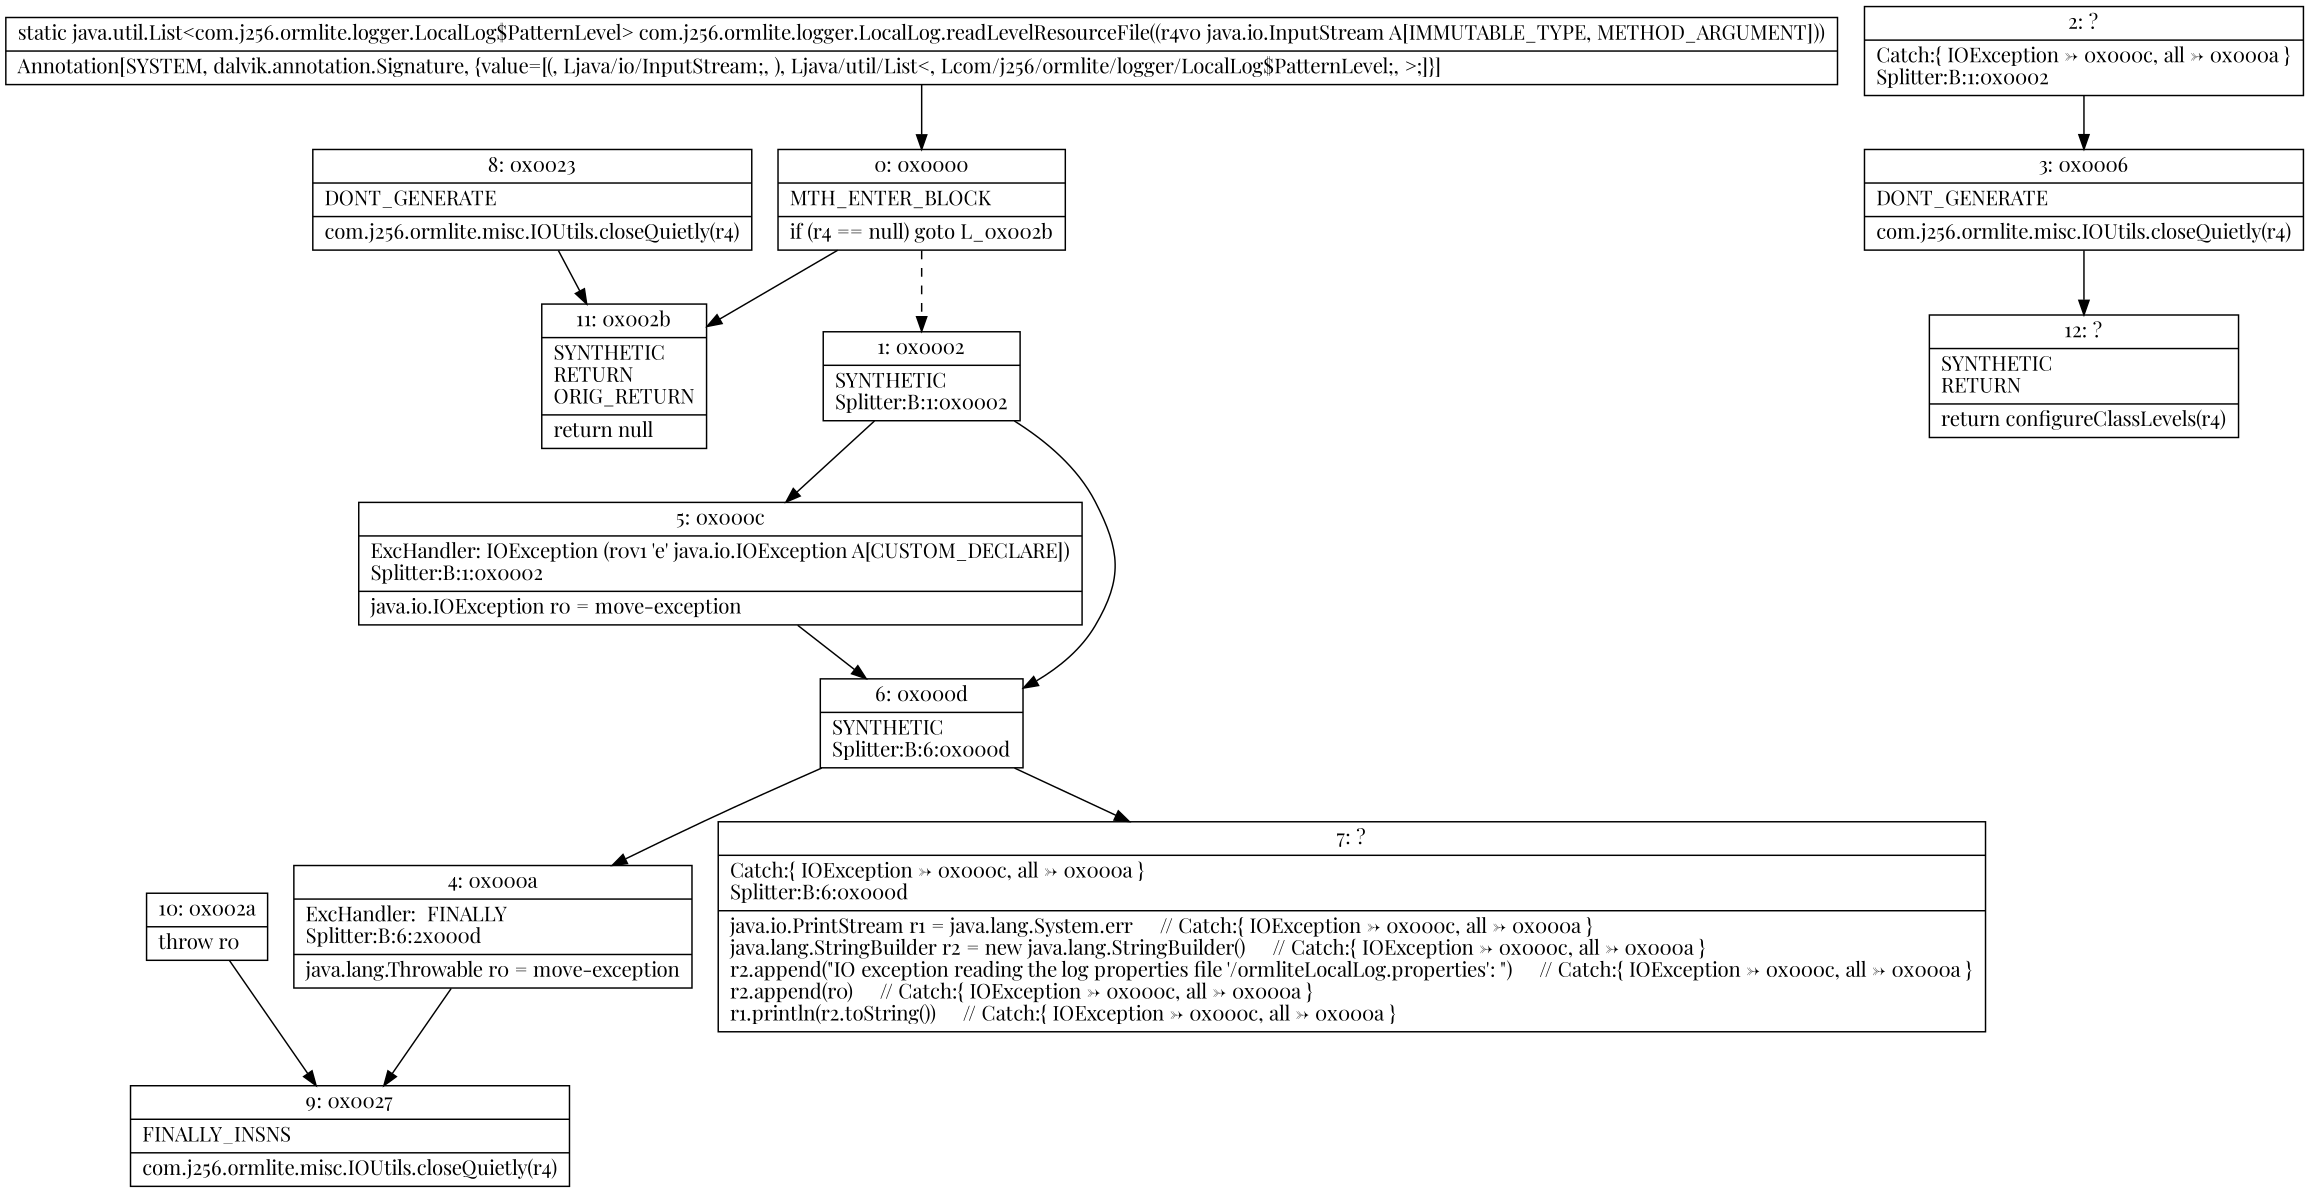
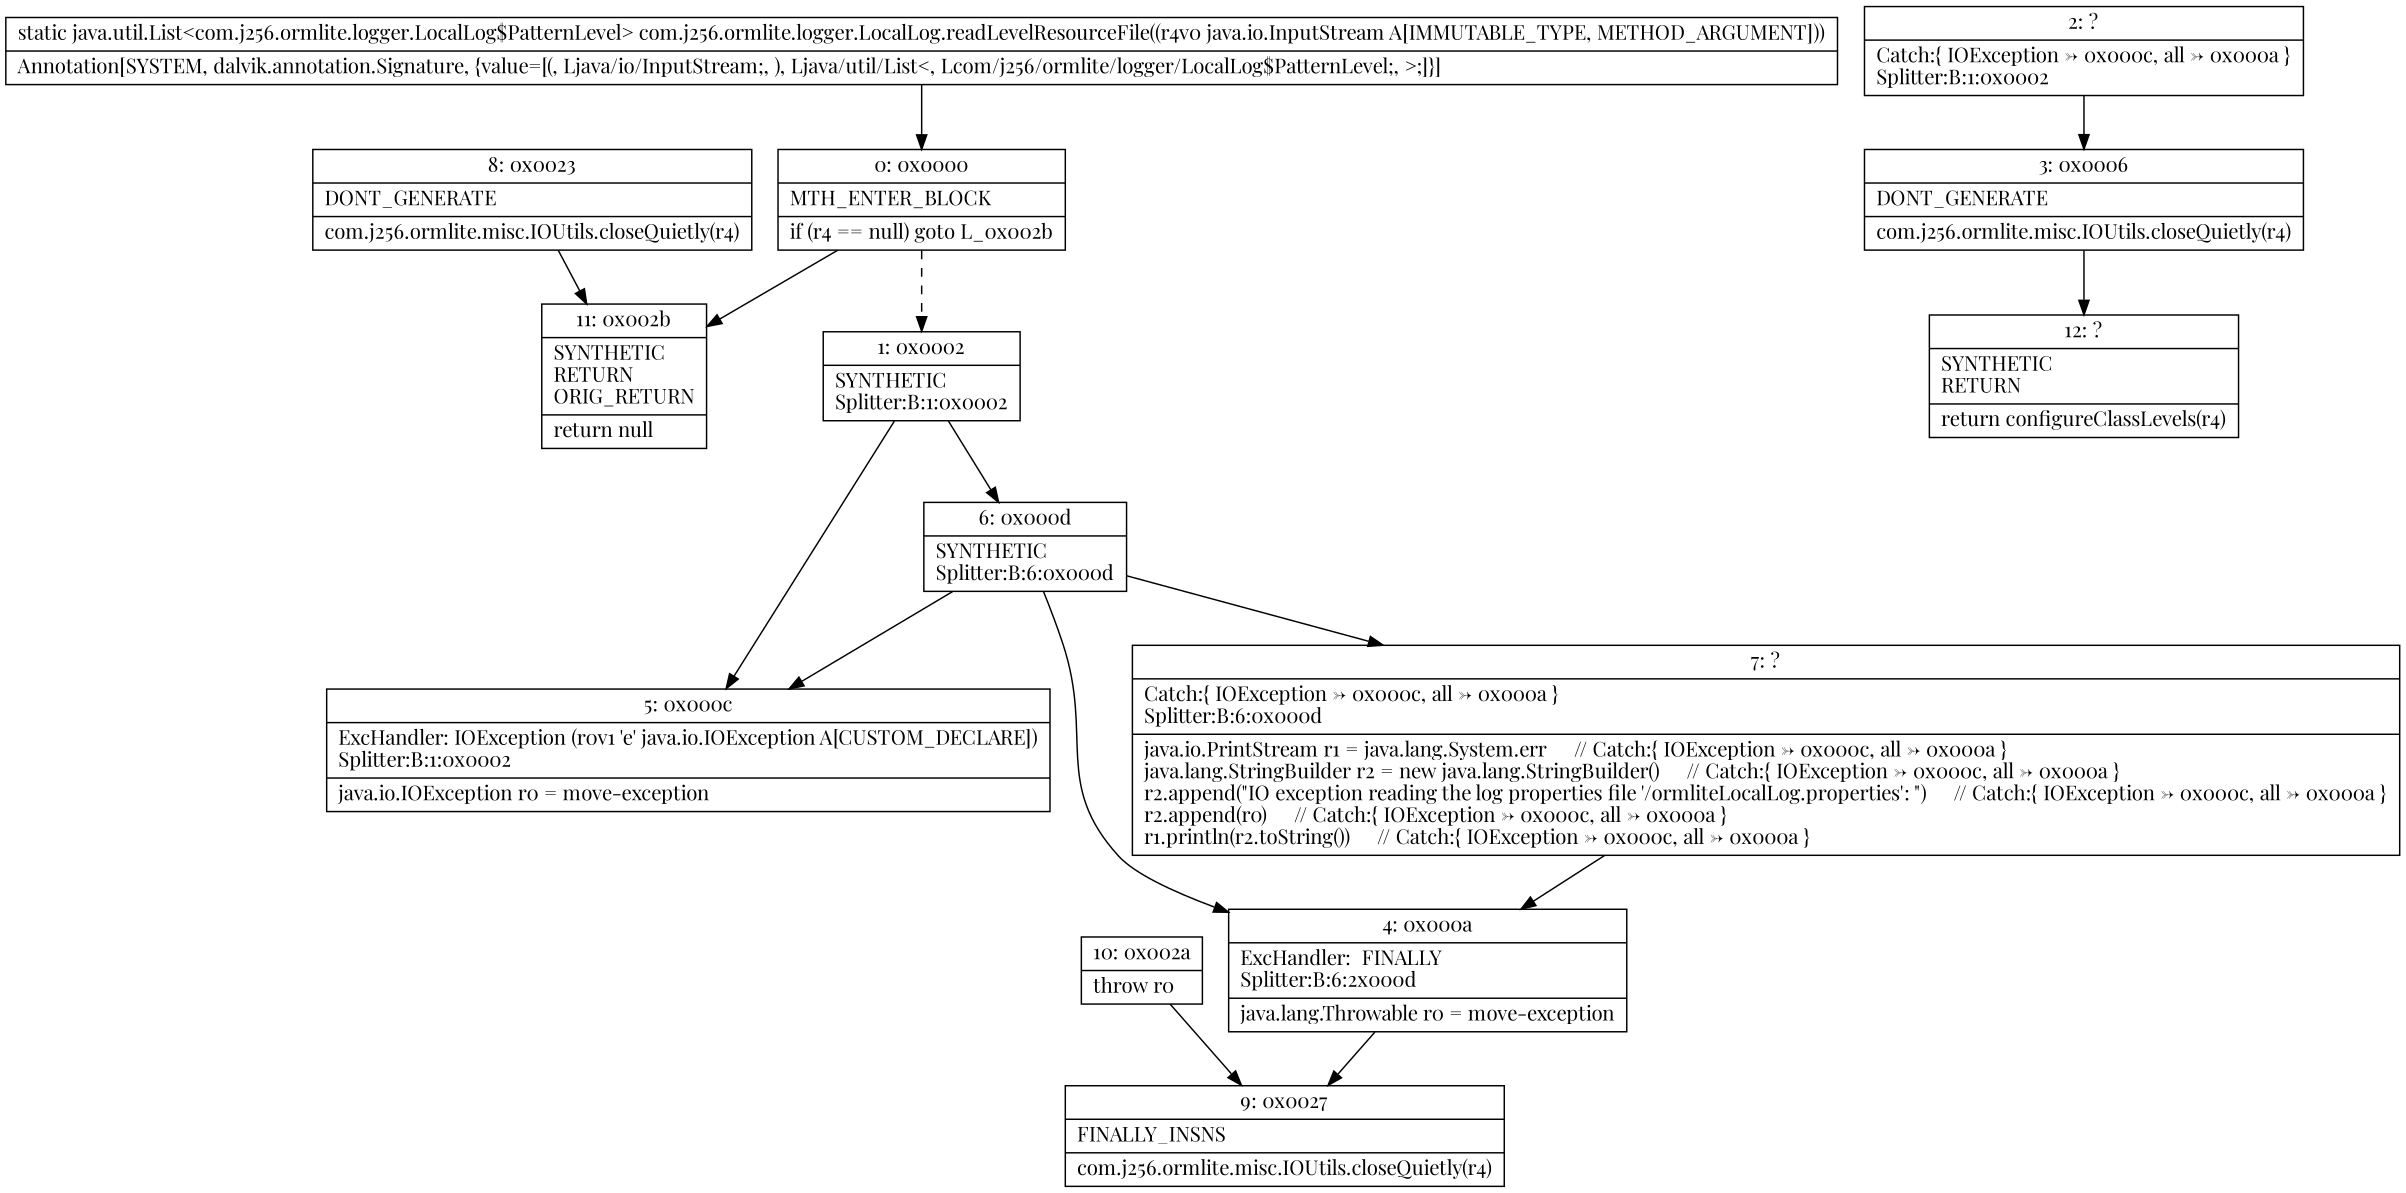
(826, 647) -> (877, 636)
none -> (1569, 878)
